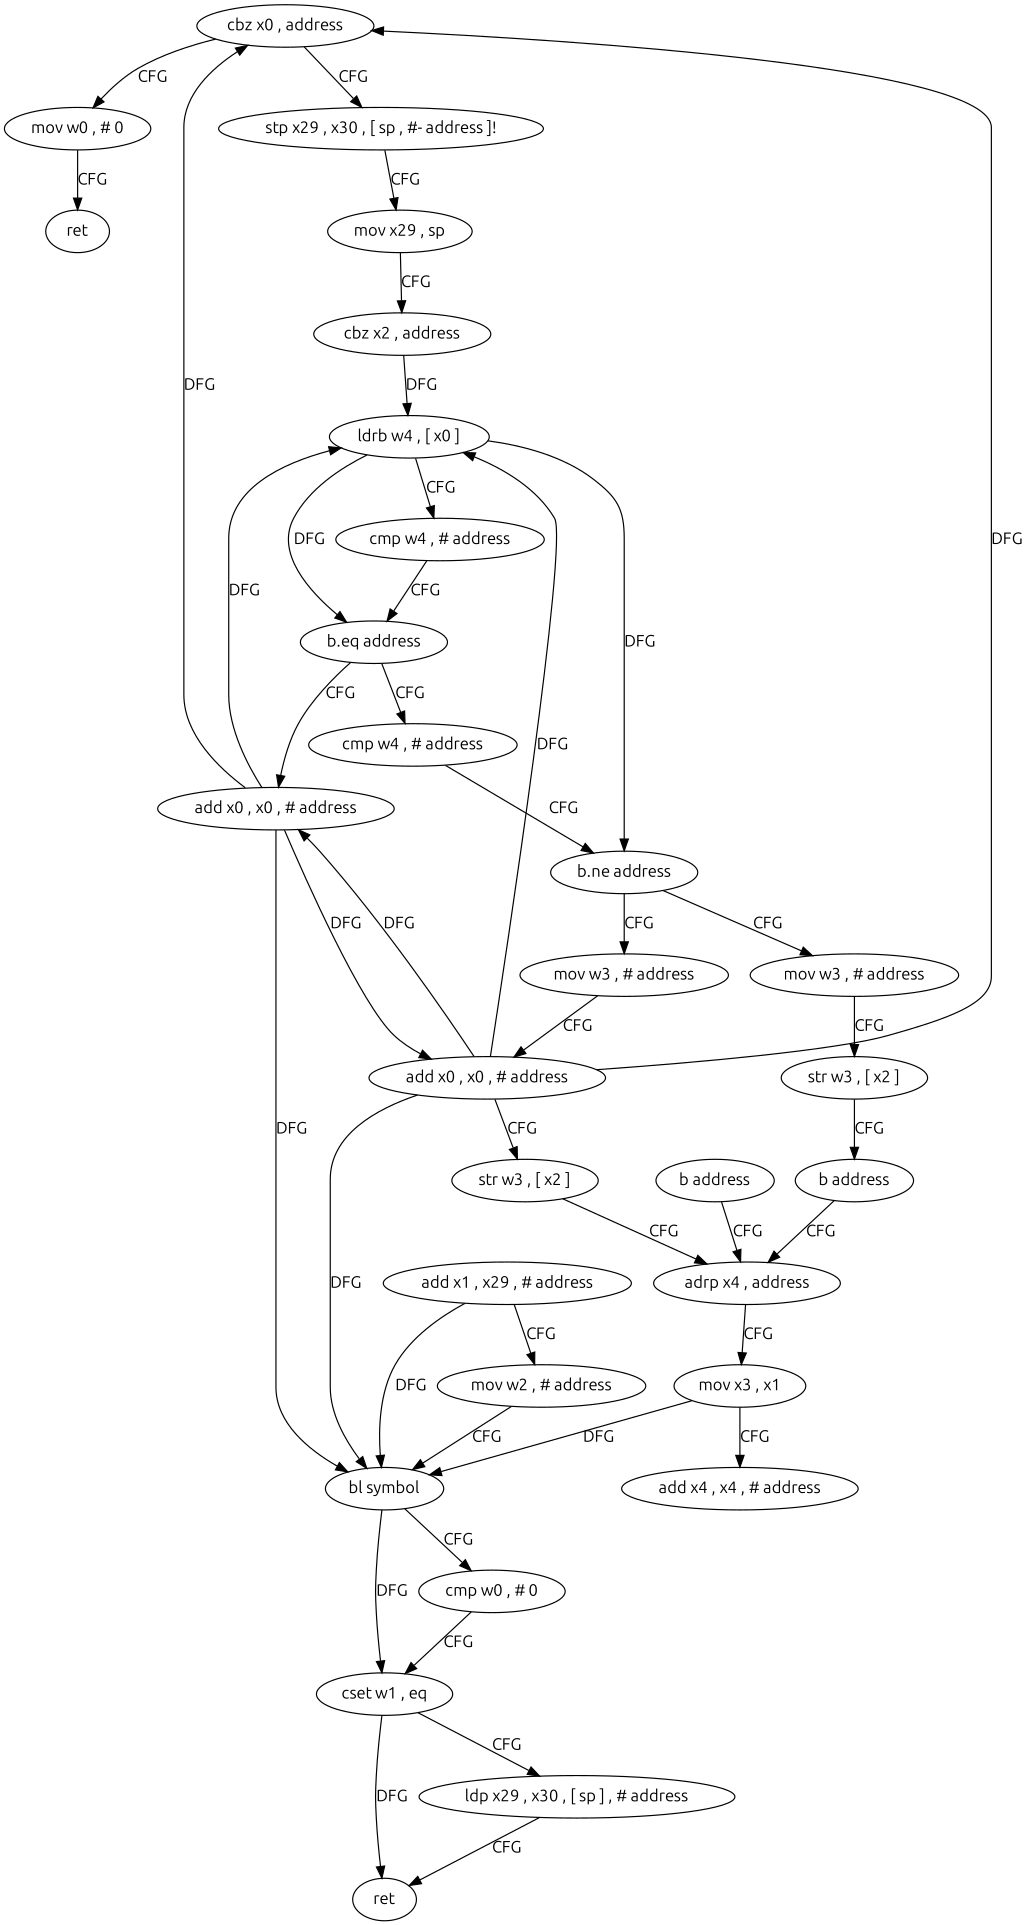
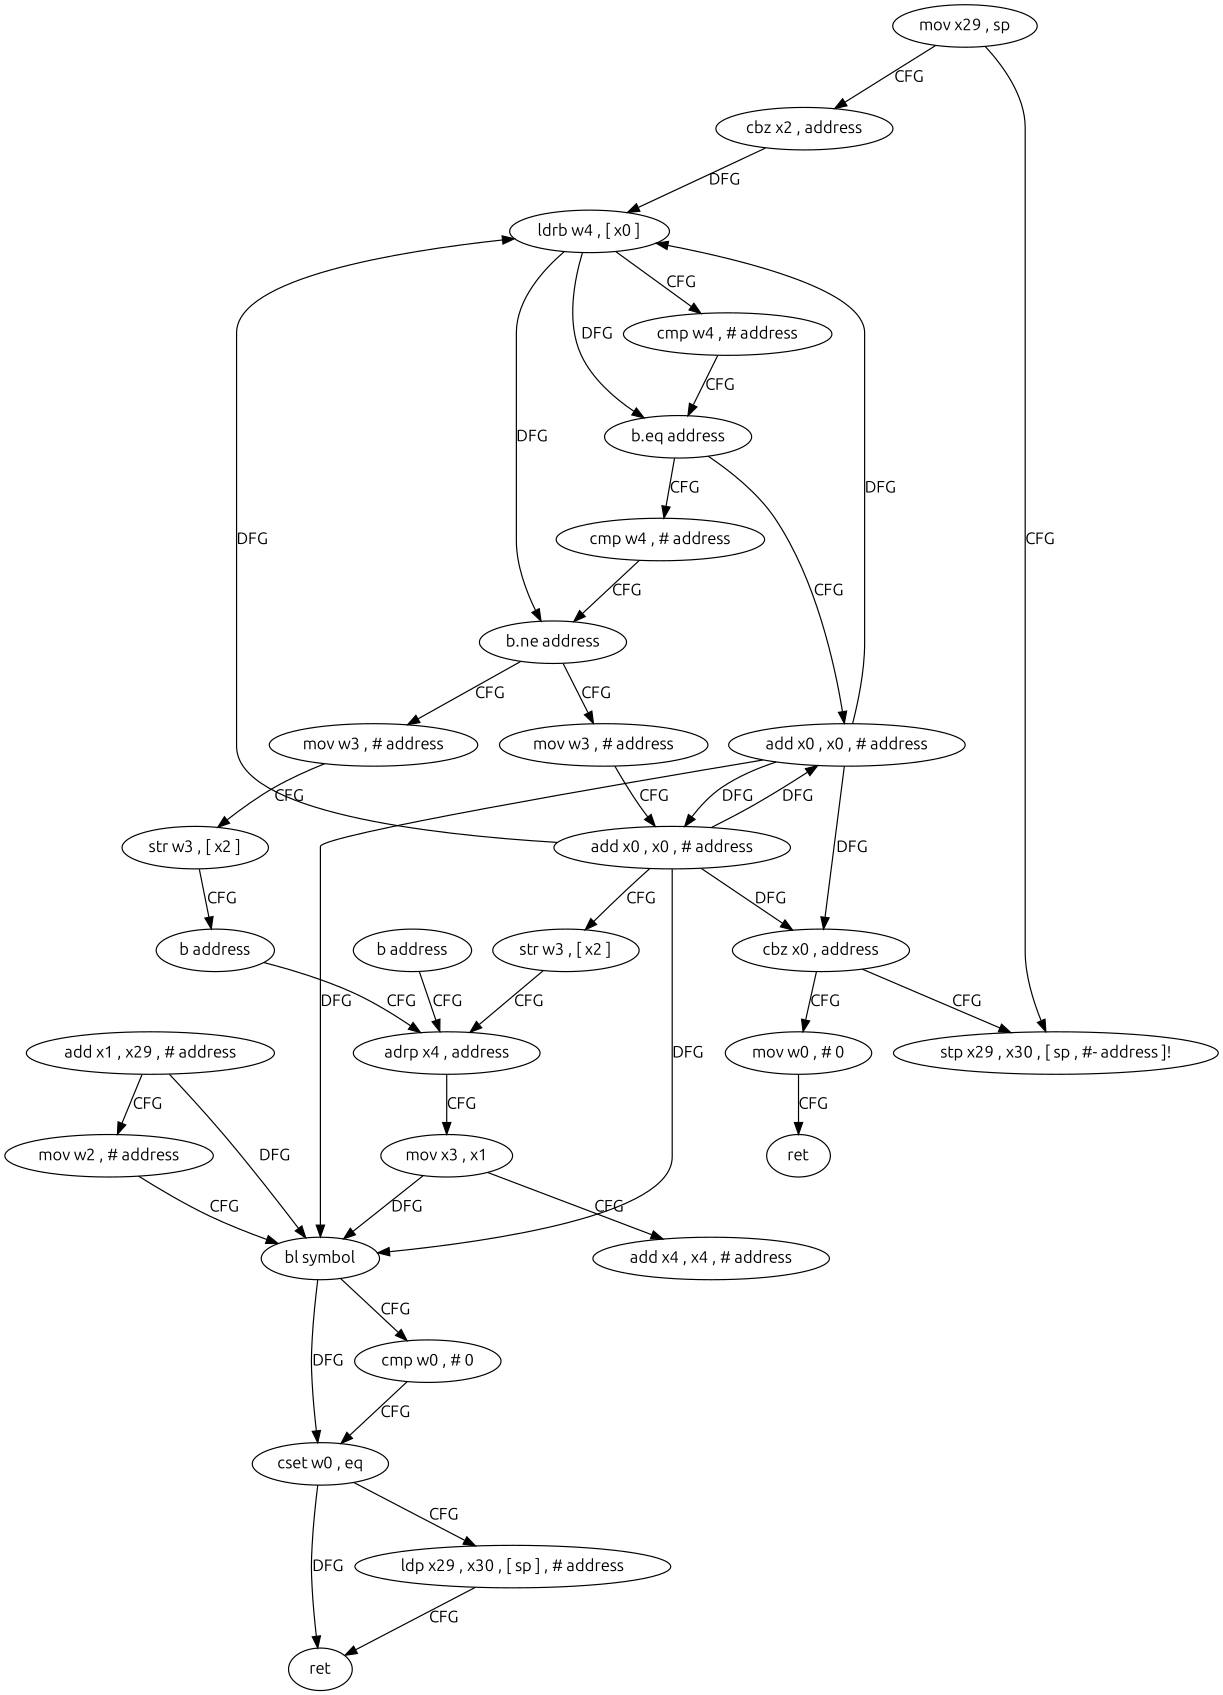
(389, 174) -> (1025, 529)
(385, 1694) -> (320, 1464)
